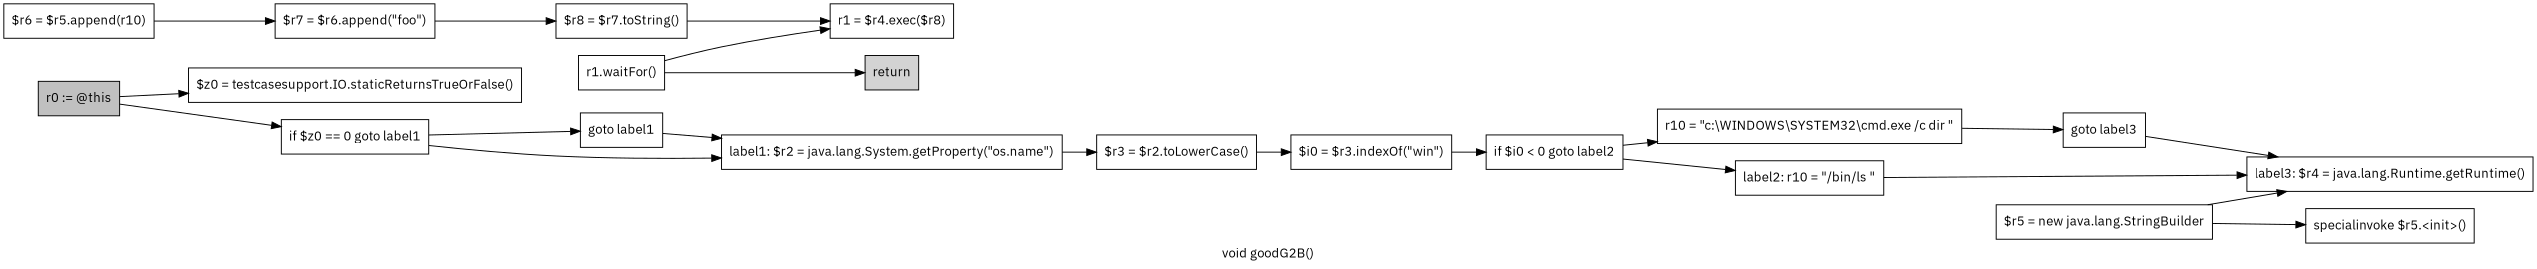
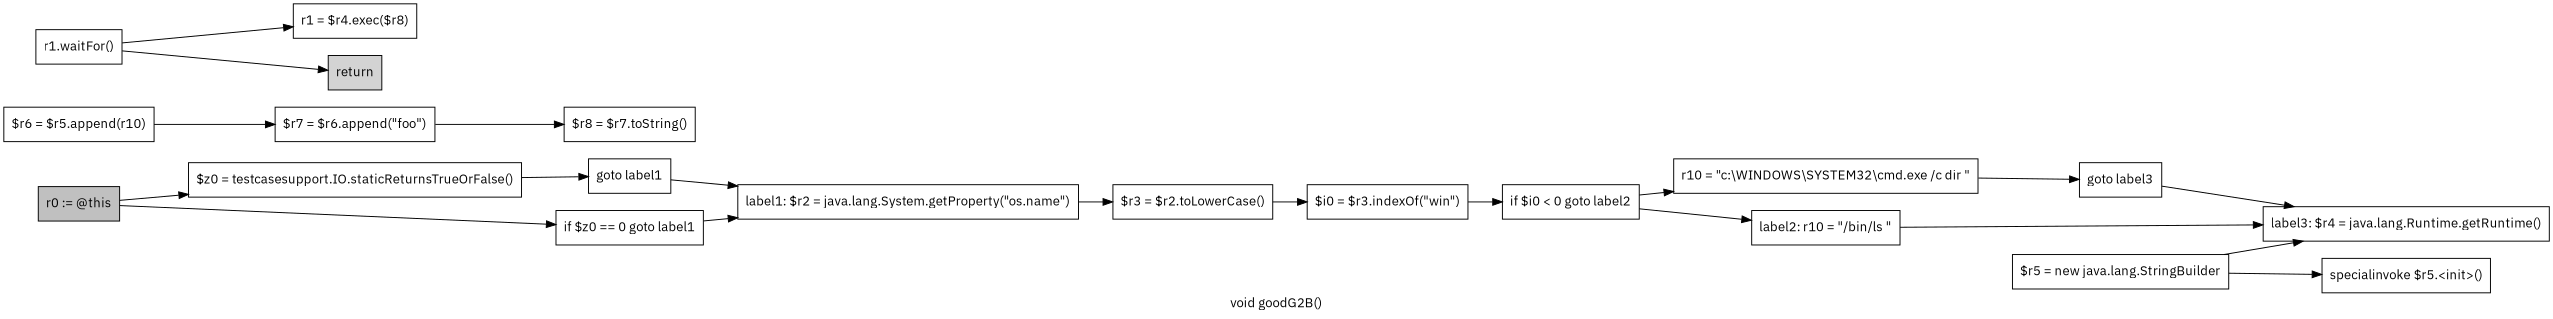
(754, 21) -> none
(500, 133) -> (550, 177)
